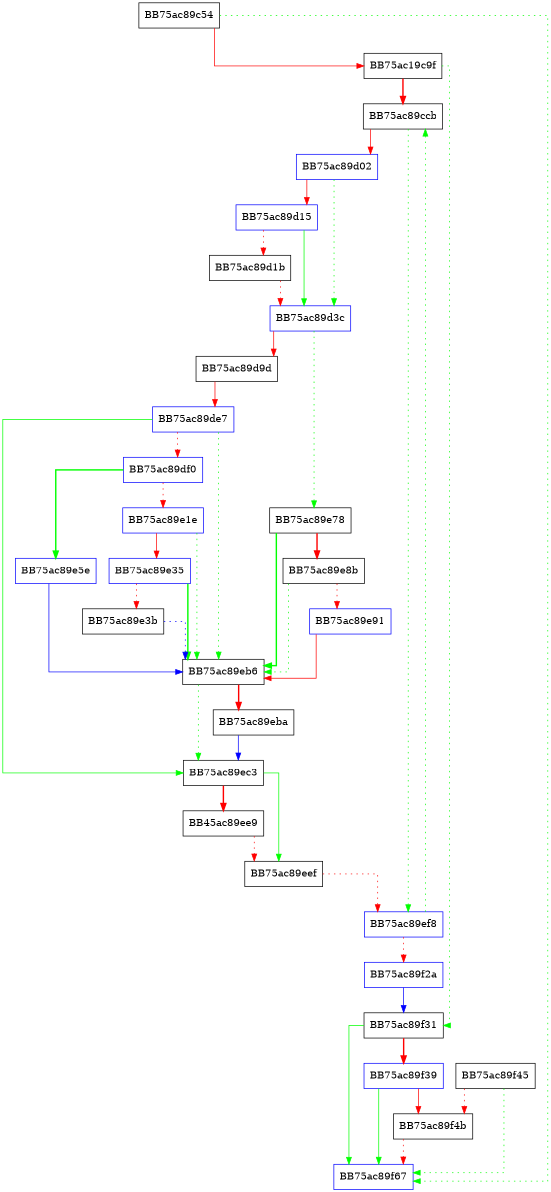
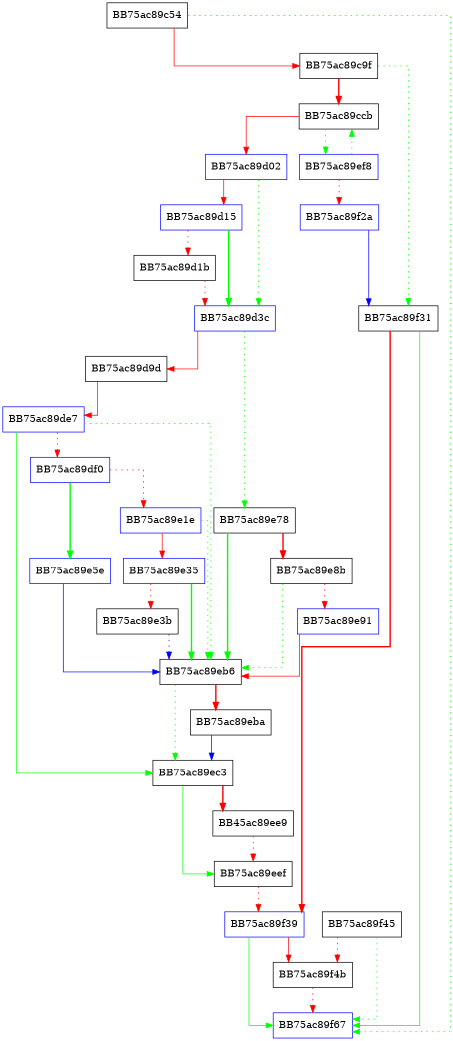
(403, 66) -> (339, 66)
(304, 264) -> (229, 264)
(366, 874) -> (258, 896)
